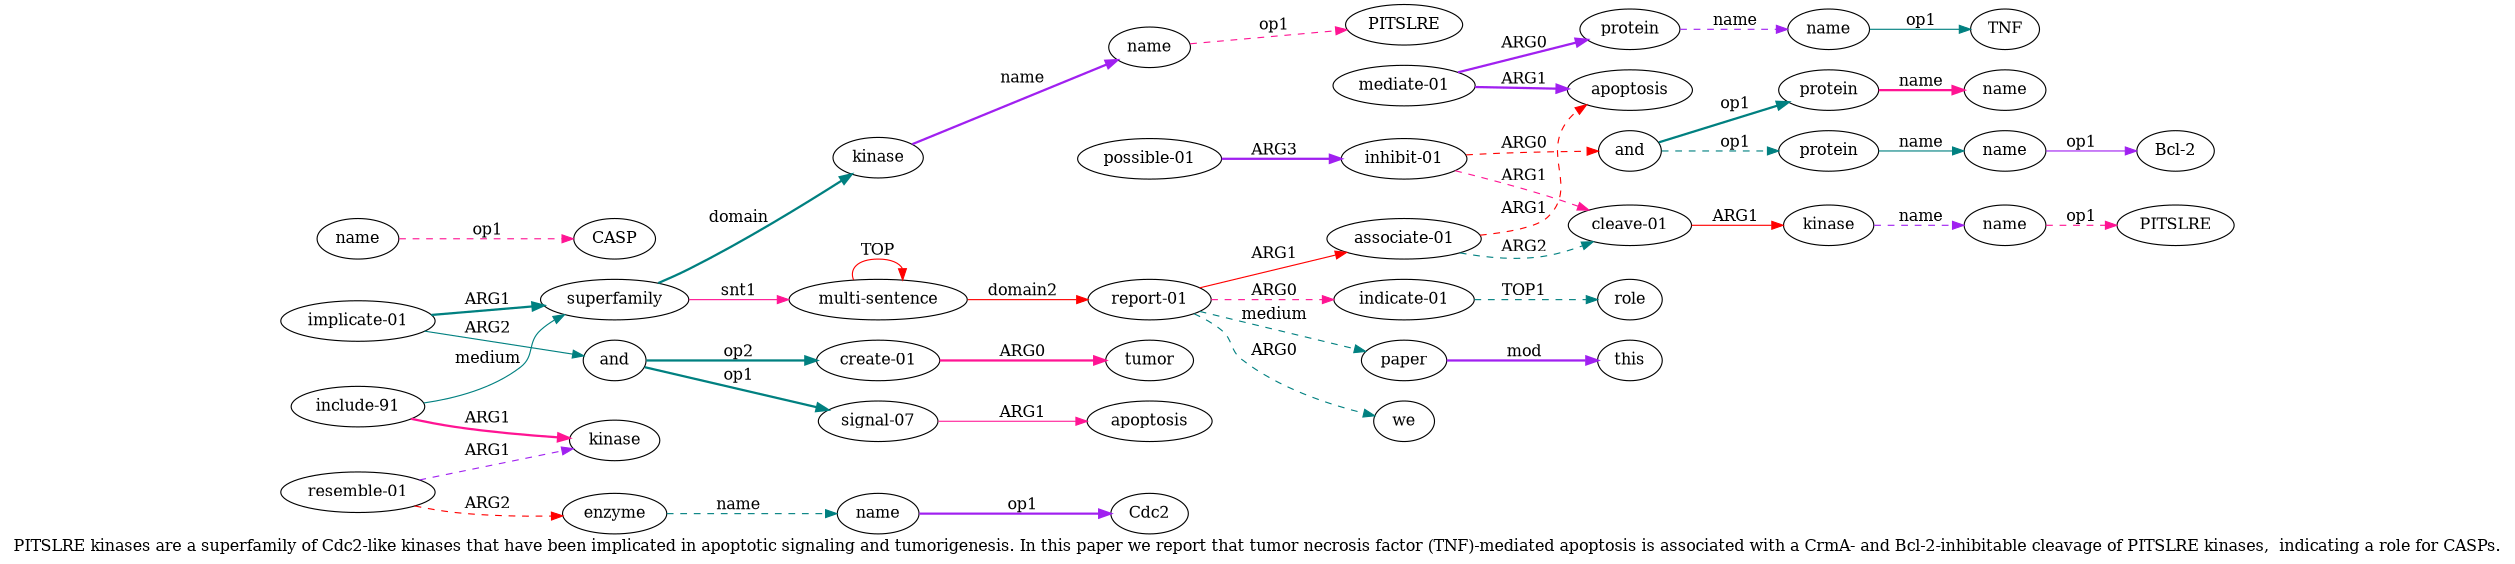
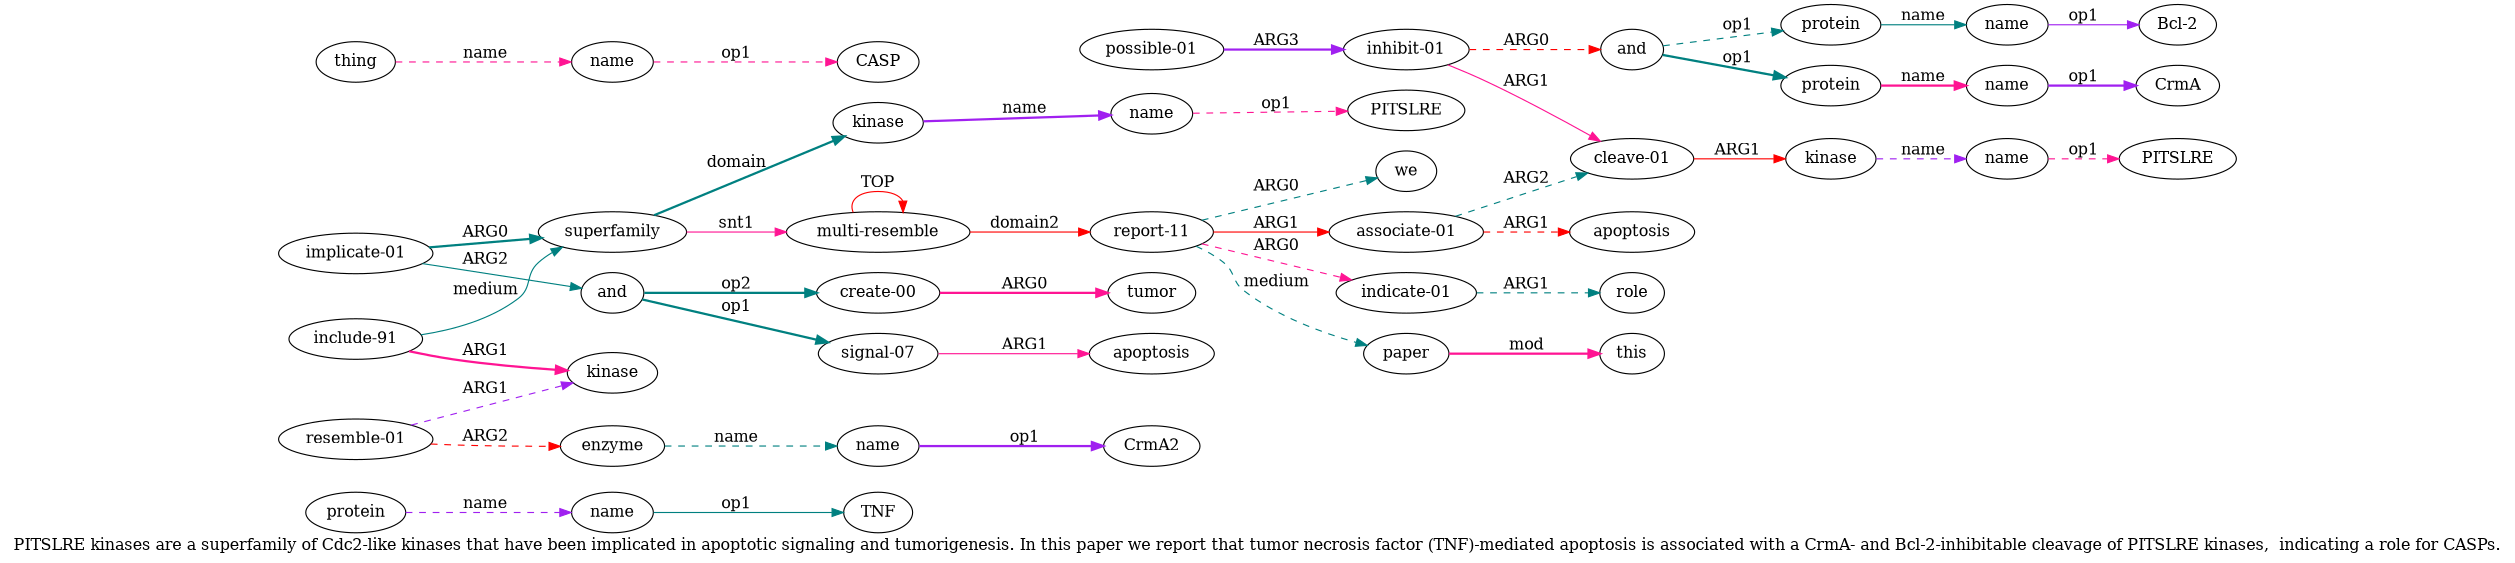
none -> (356, 62)
(1404, 86) -> none
none -> (2178, 86)
(1517, 187) -> (1520, 98)
(1524, 291) -> (1526, 284)
(488, 300) -> (486, 233)
(878, 300) -> (878, 232)
(1150, 300) -> (1152, 232)
(878, 360) -> (878, 293)
(1516, 360) -> (1518, 354)
(1150, 514) -> (1152, 446)
